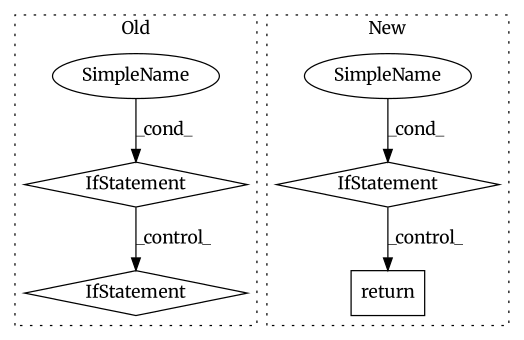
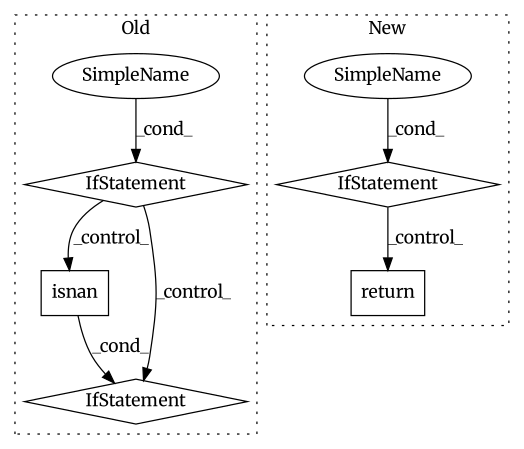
none -> (75, 293)
